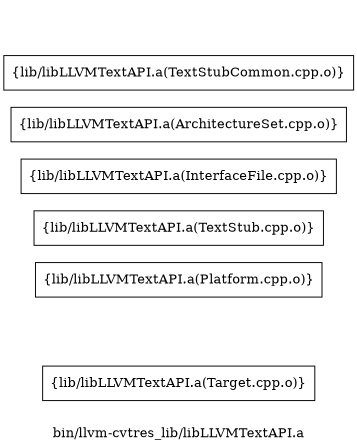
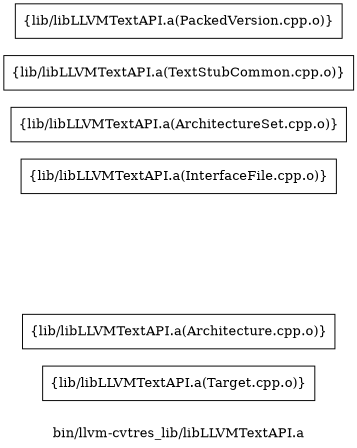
none -> (179, 21)
(179, 228) -> none
(179, 280) -> none
none -> (179, 332)
